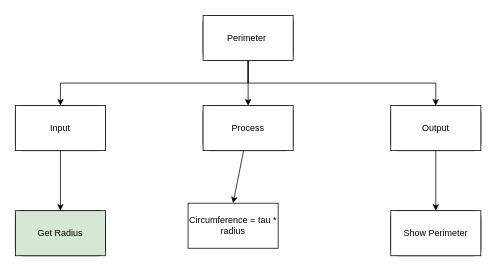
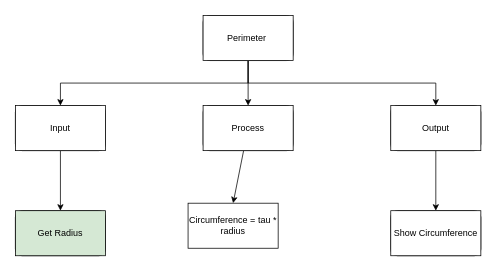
(435, 233) -> (435, 233)
